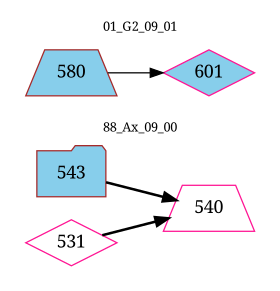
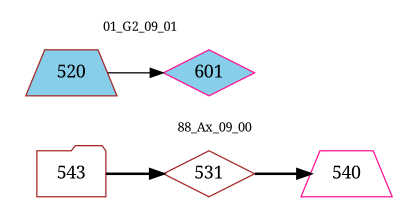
(71, 73) -> (71, 73)
(71, 174) -> (71, 174)
(135, 190) -> (128, 174)
(71, 243) -> (209, 174)
